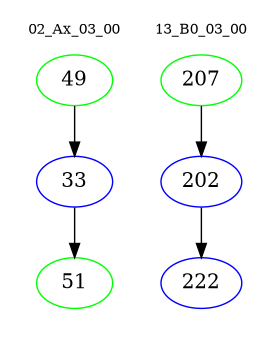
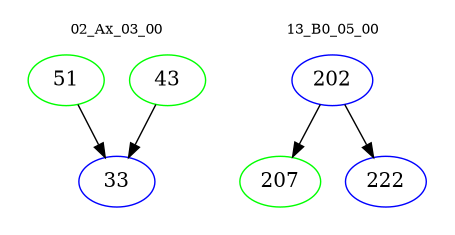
(201, 30) -> (333, 30)
(75, 80) -> (168, 80)
(201, 124) -> (310, 124)
(75, 225) -> (88, 125)
